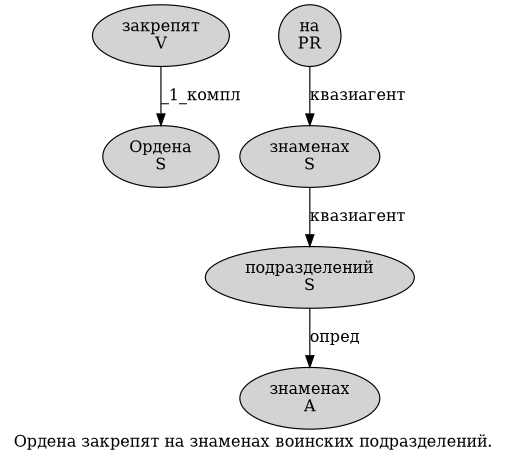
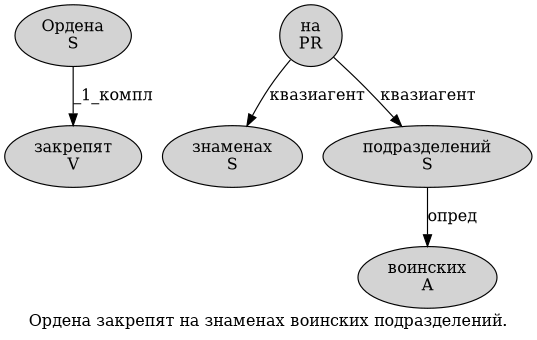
(161, 90) -> (73, 90)
(310, 211) -> (364, 87)
(310, 398) -> (428, 277)
